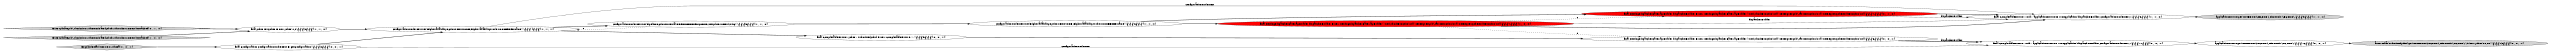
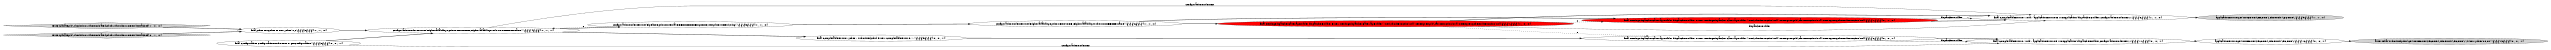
(107, 47) -> none
